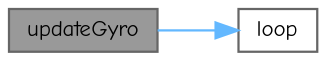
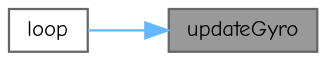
(187, 30) -> (117, 30)
